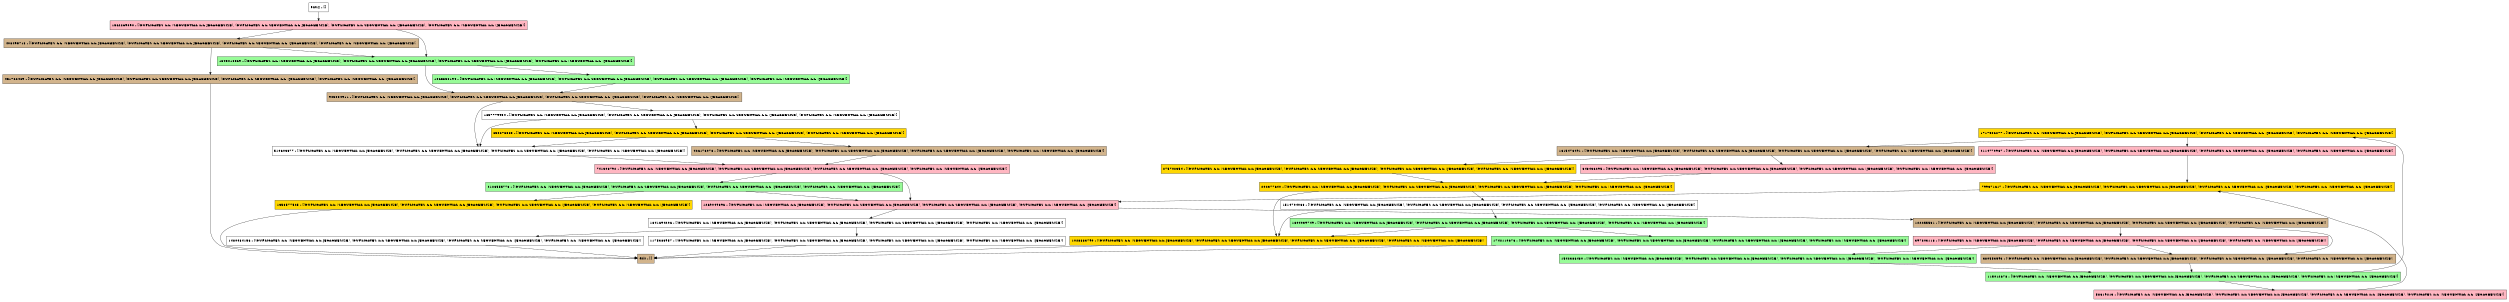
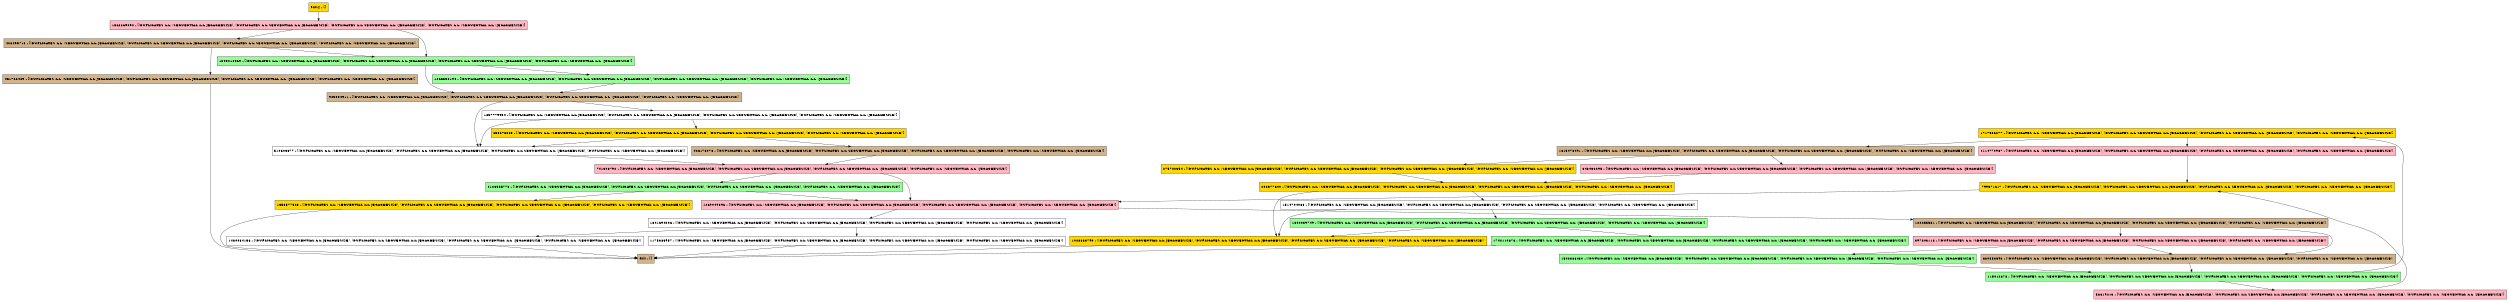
(319, 7) -> (319, 7)
